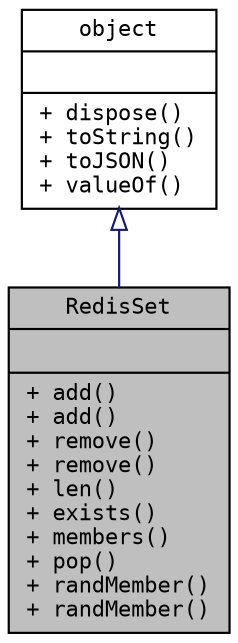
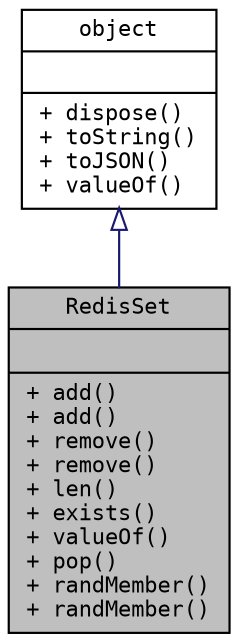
(99, 538) -> (99, 538)
